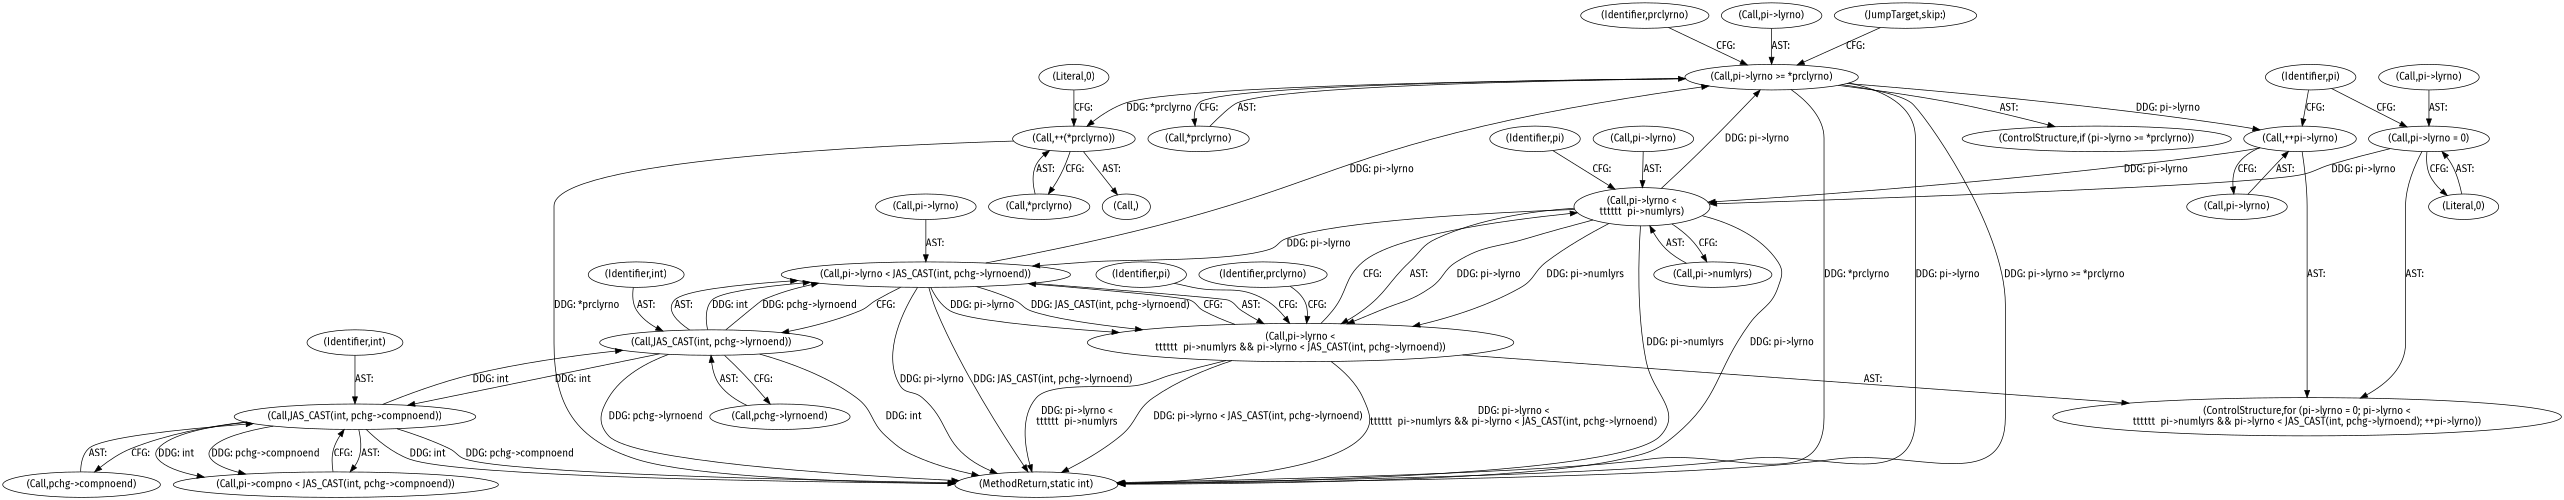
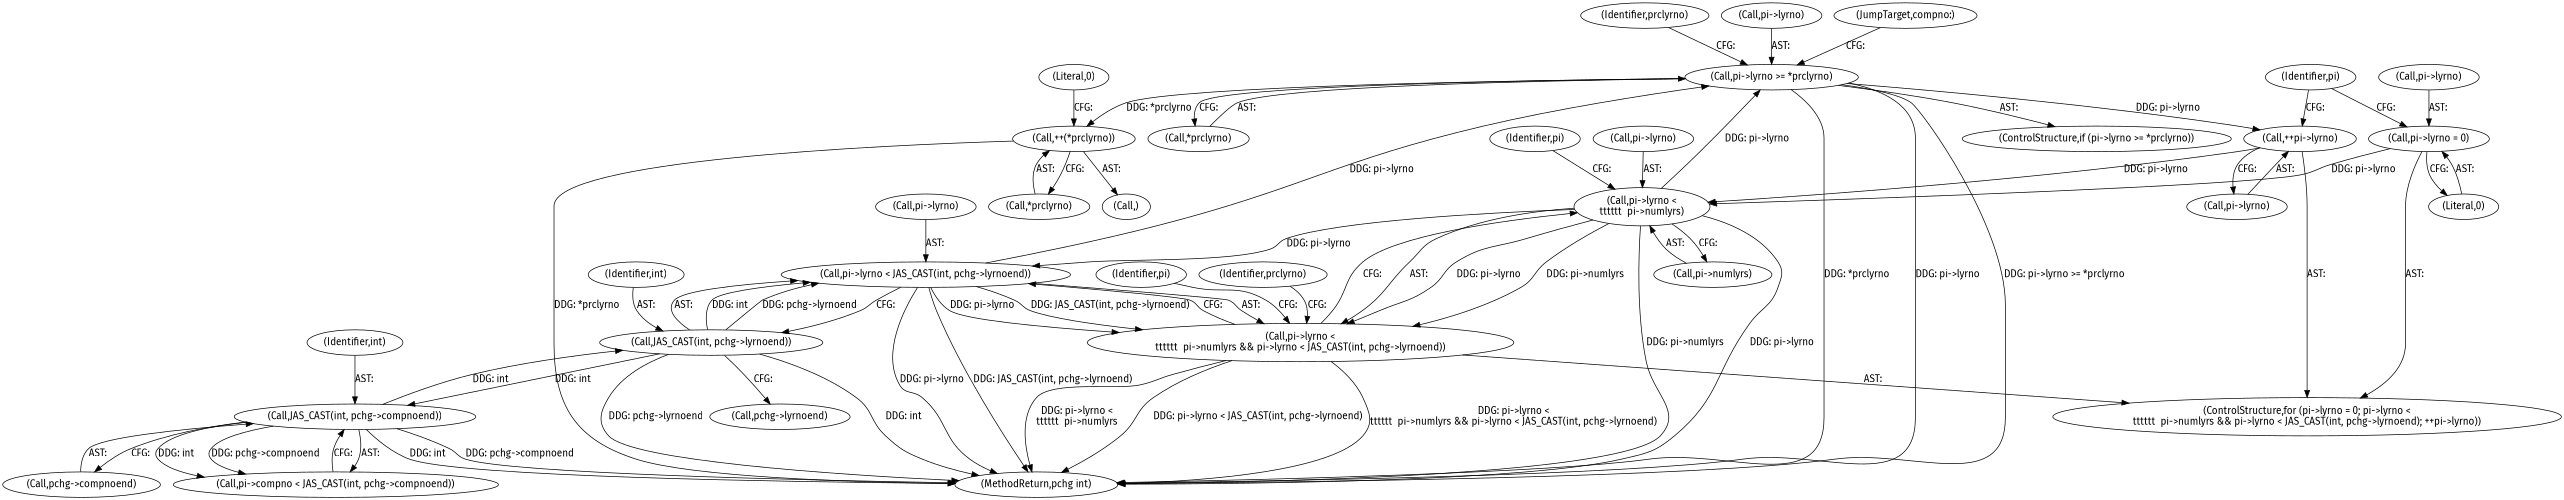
(1905, 16) -> (1905, 16)
(723, 389) -> none
(1036, 485) -> (1036, 485)
